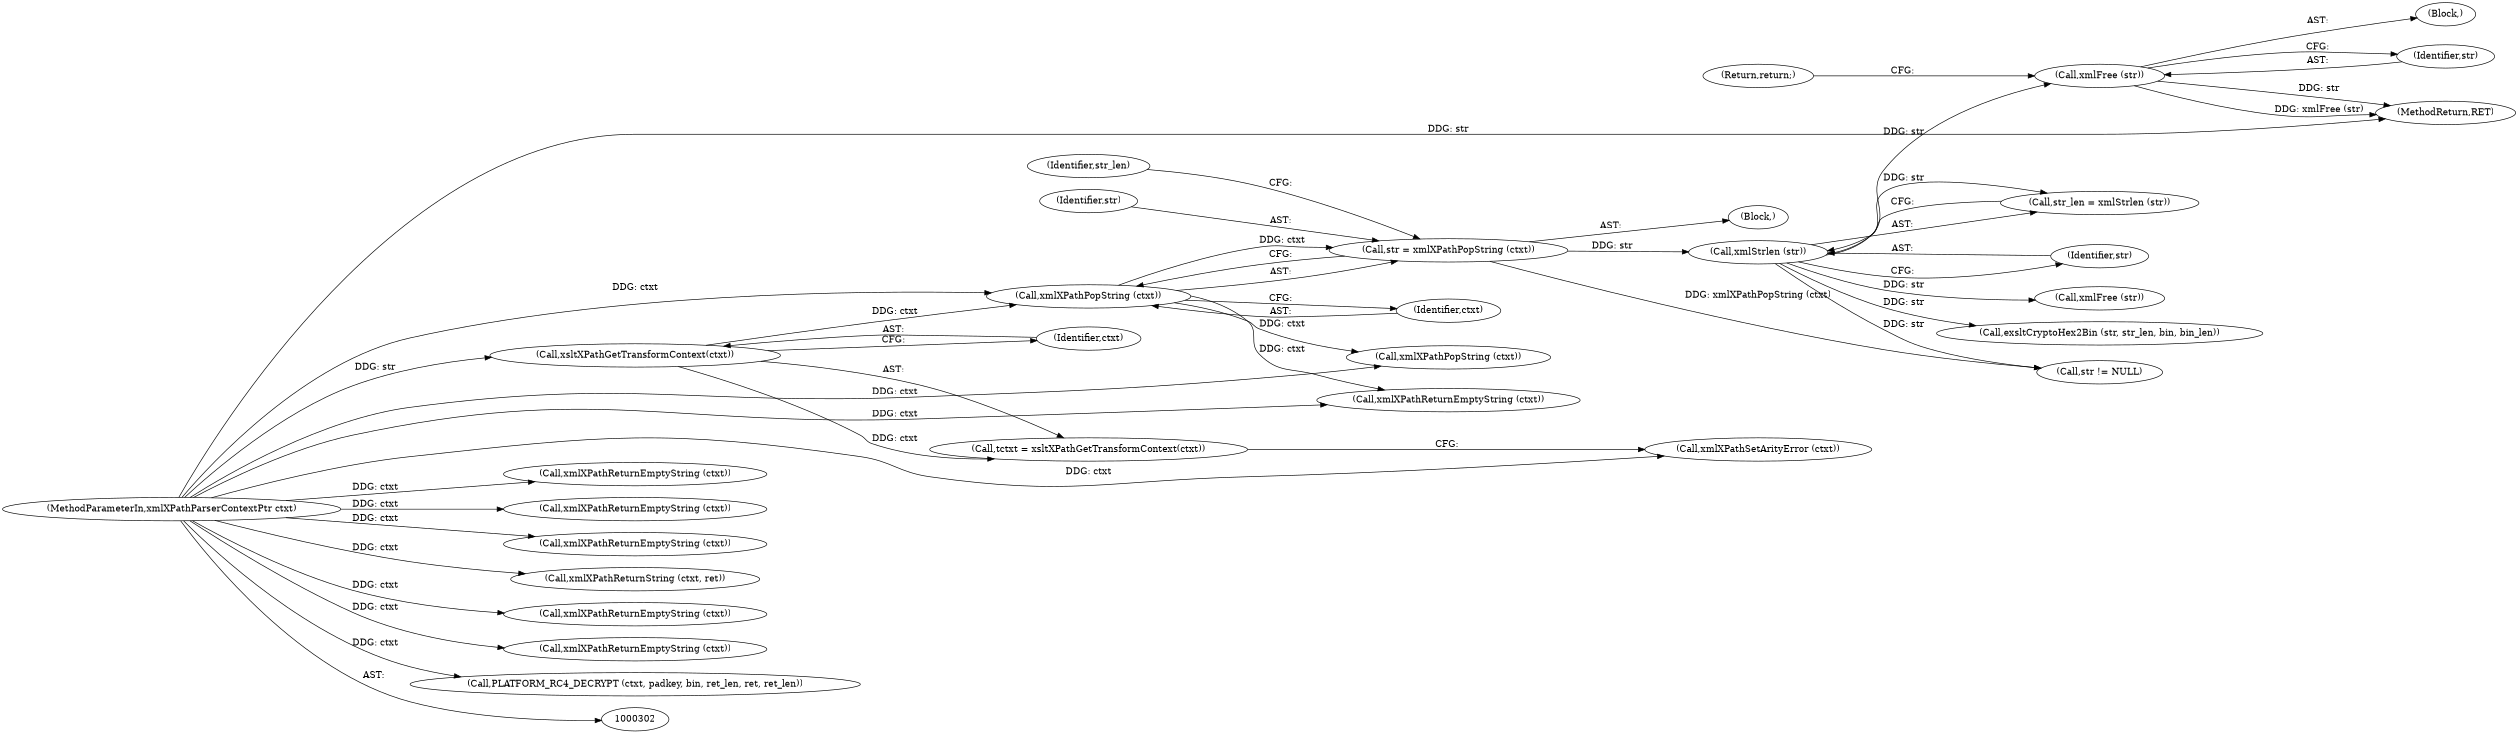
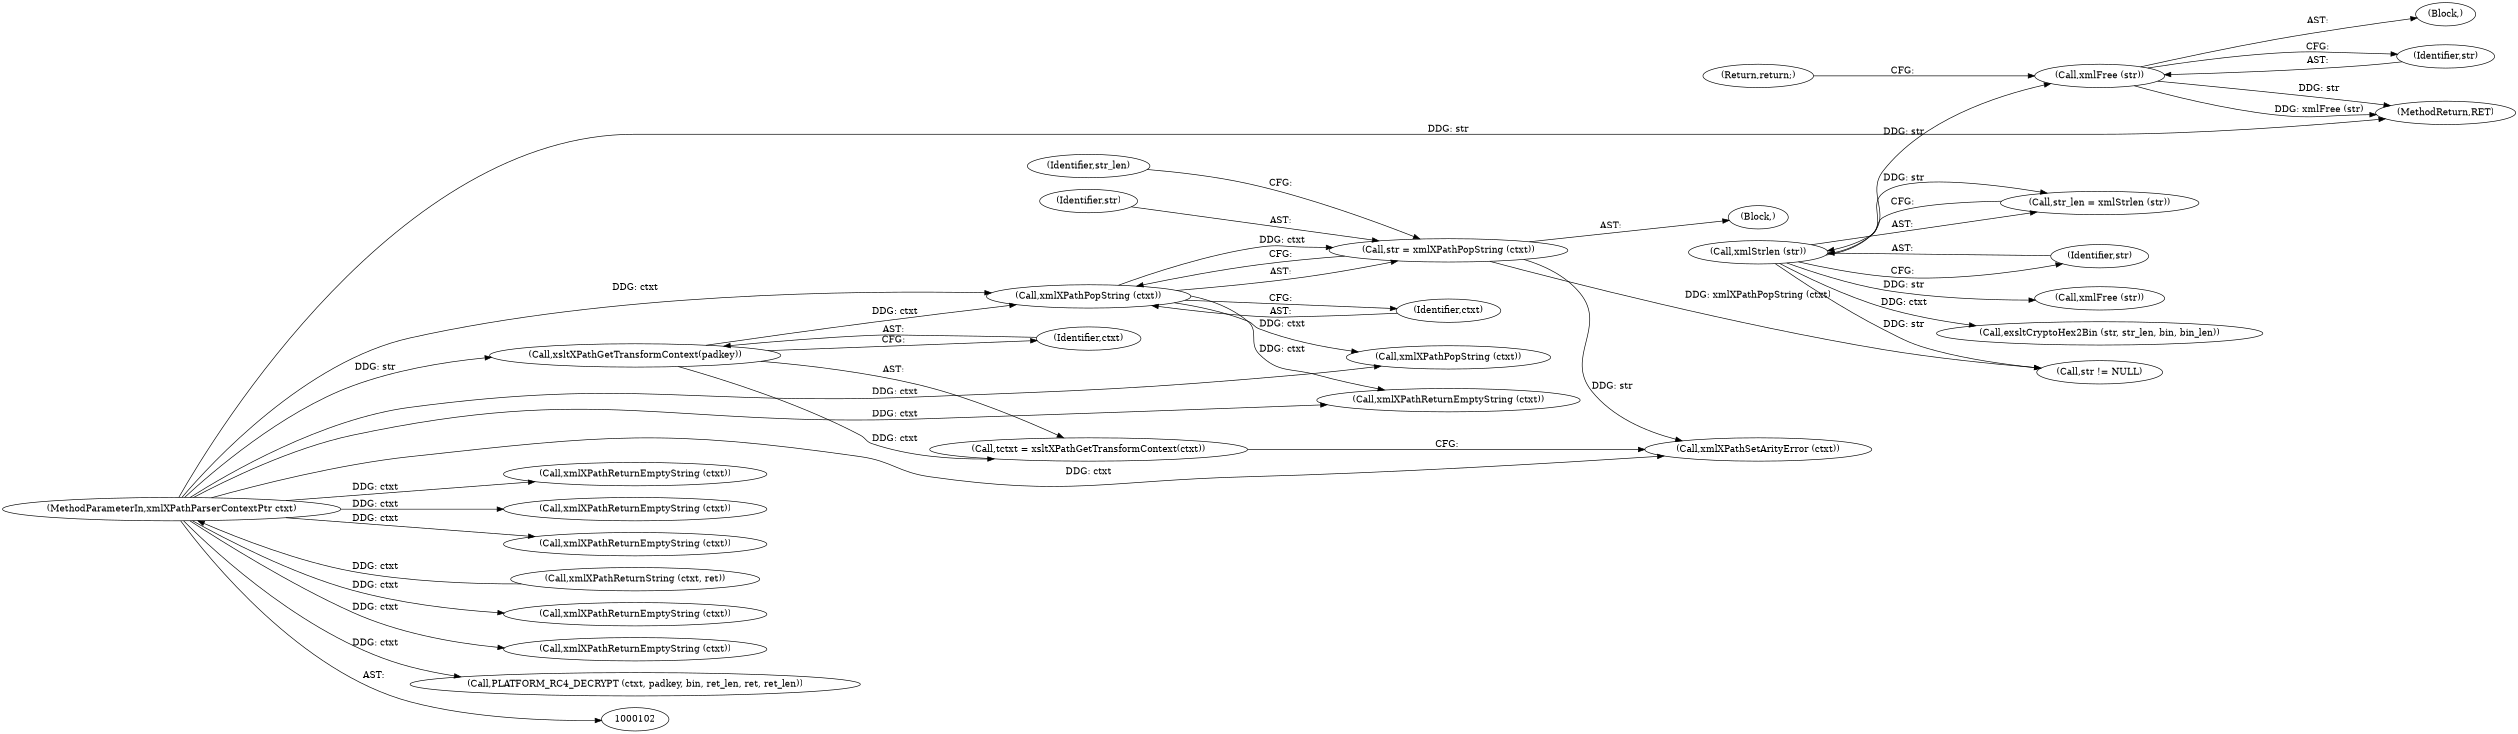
(1625, 251) -> (1583, 358)
(1904, 303) -> (1904, 303)
(635, 355) -> (635, 355)
(366, 554) -> (359, 573)
(635, 719) -> (635, 719)
